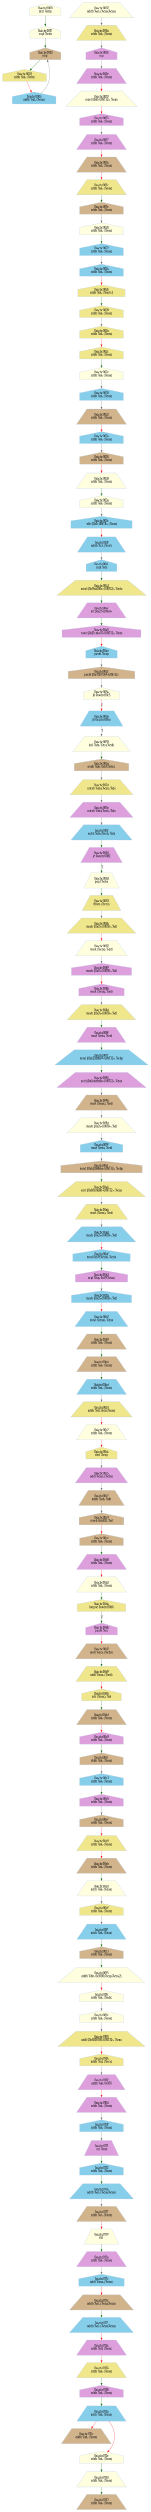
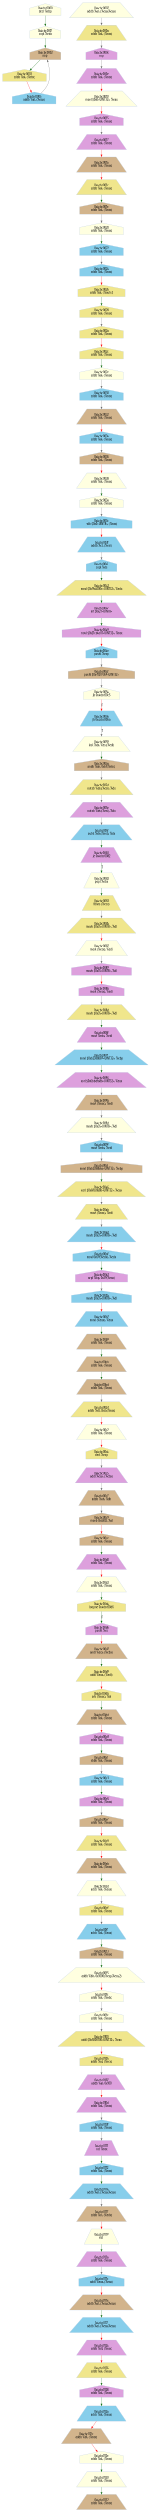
(102, 1387) -> (102, 1387)
(115, 2436) -> (94, 2447)
